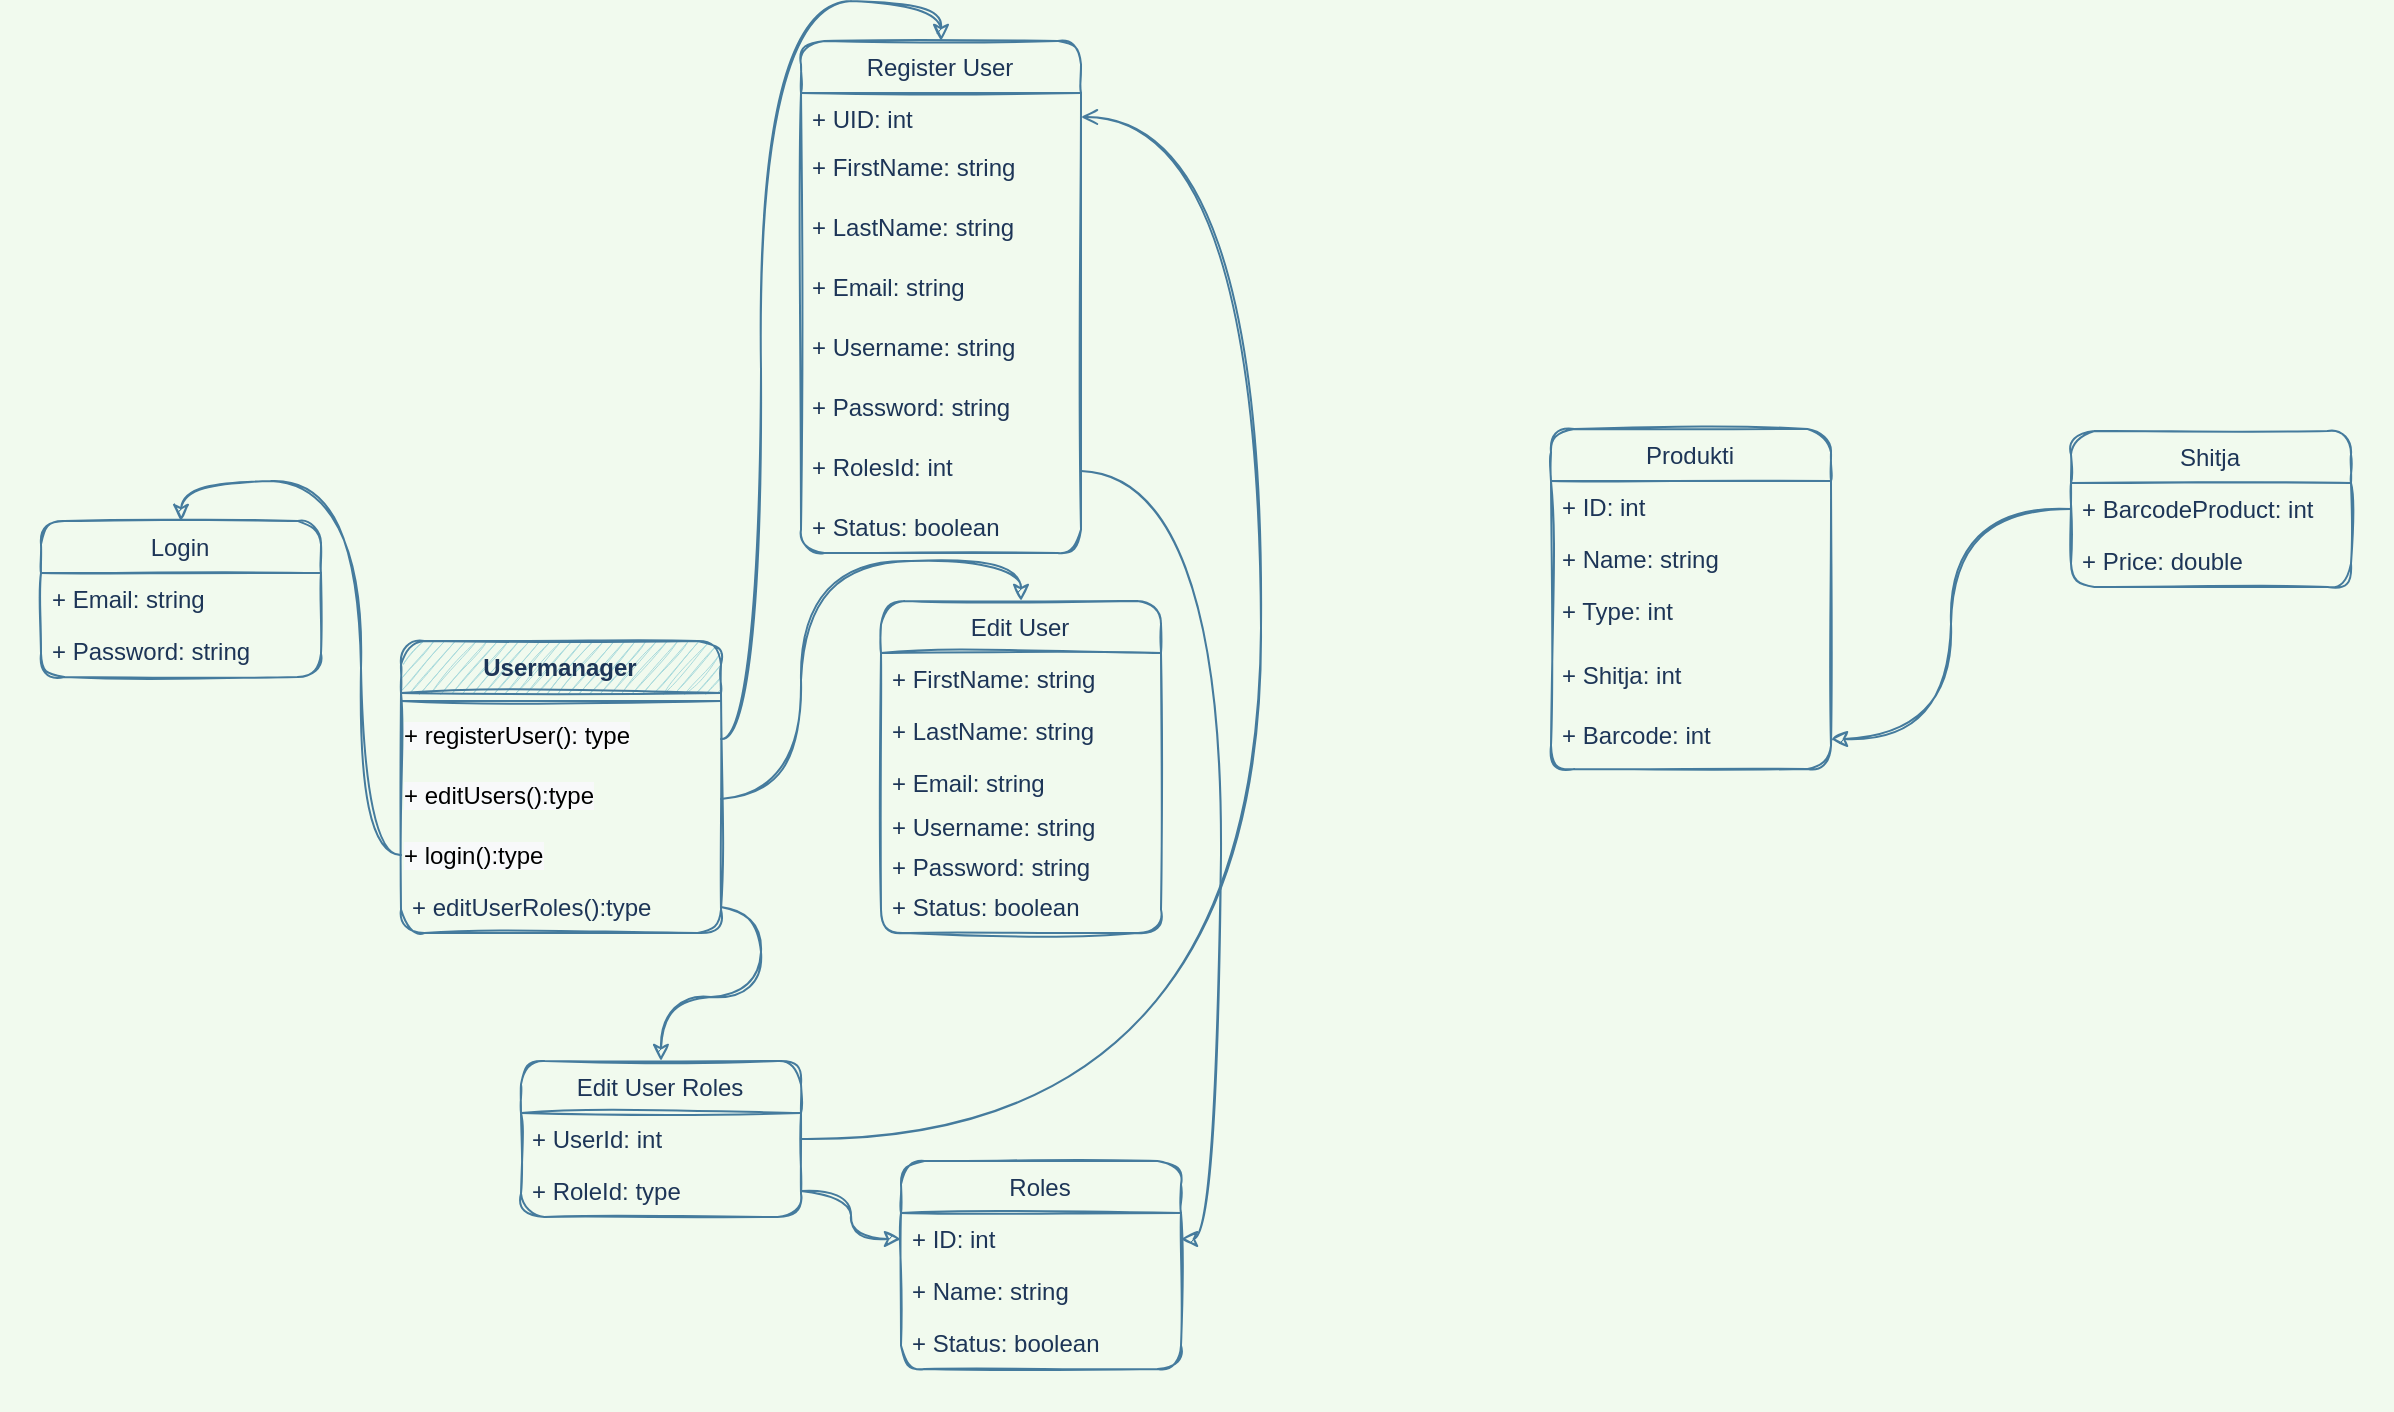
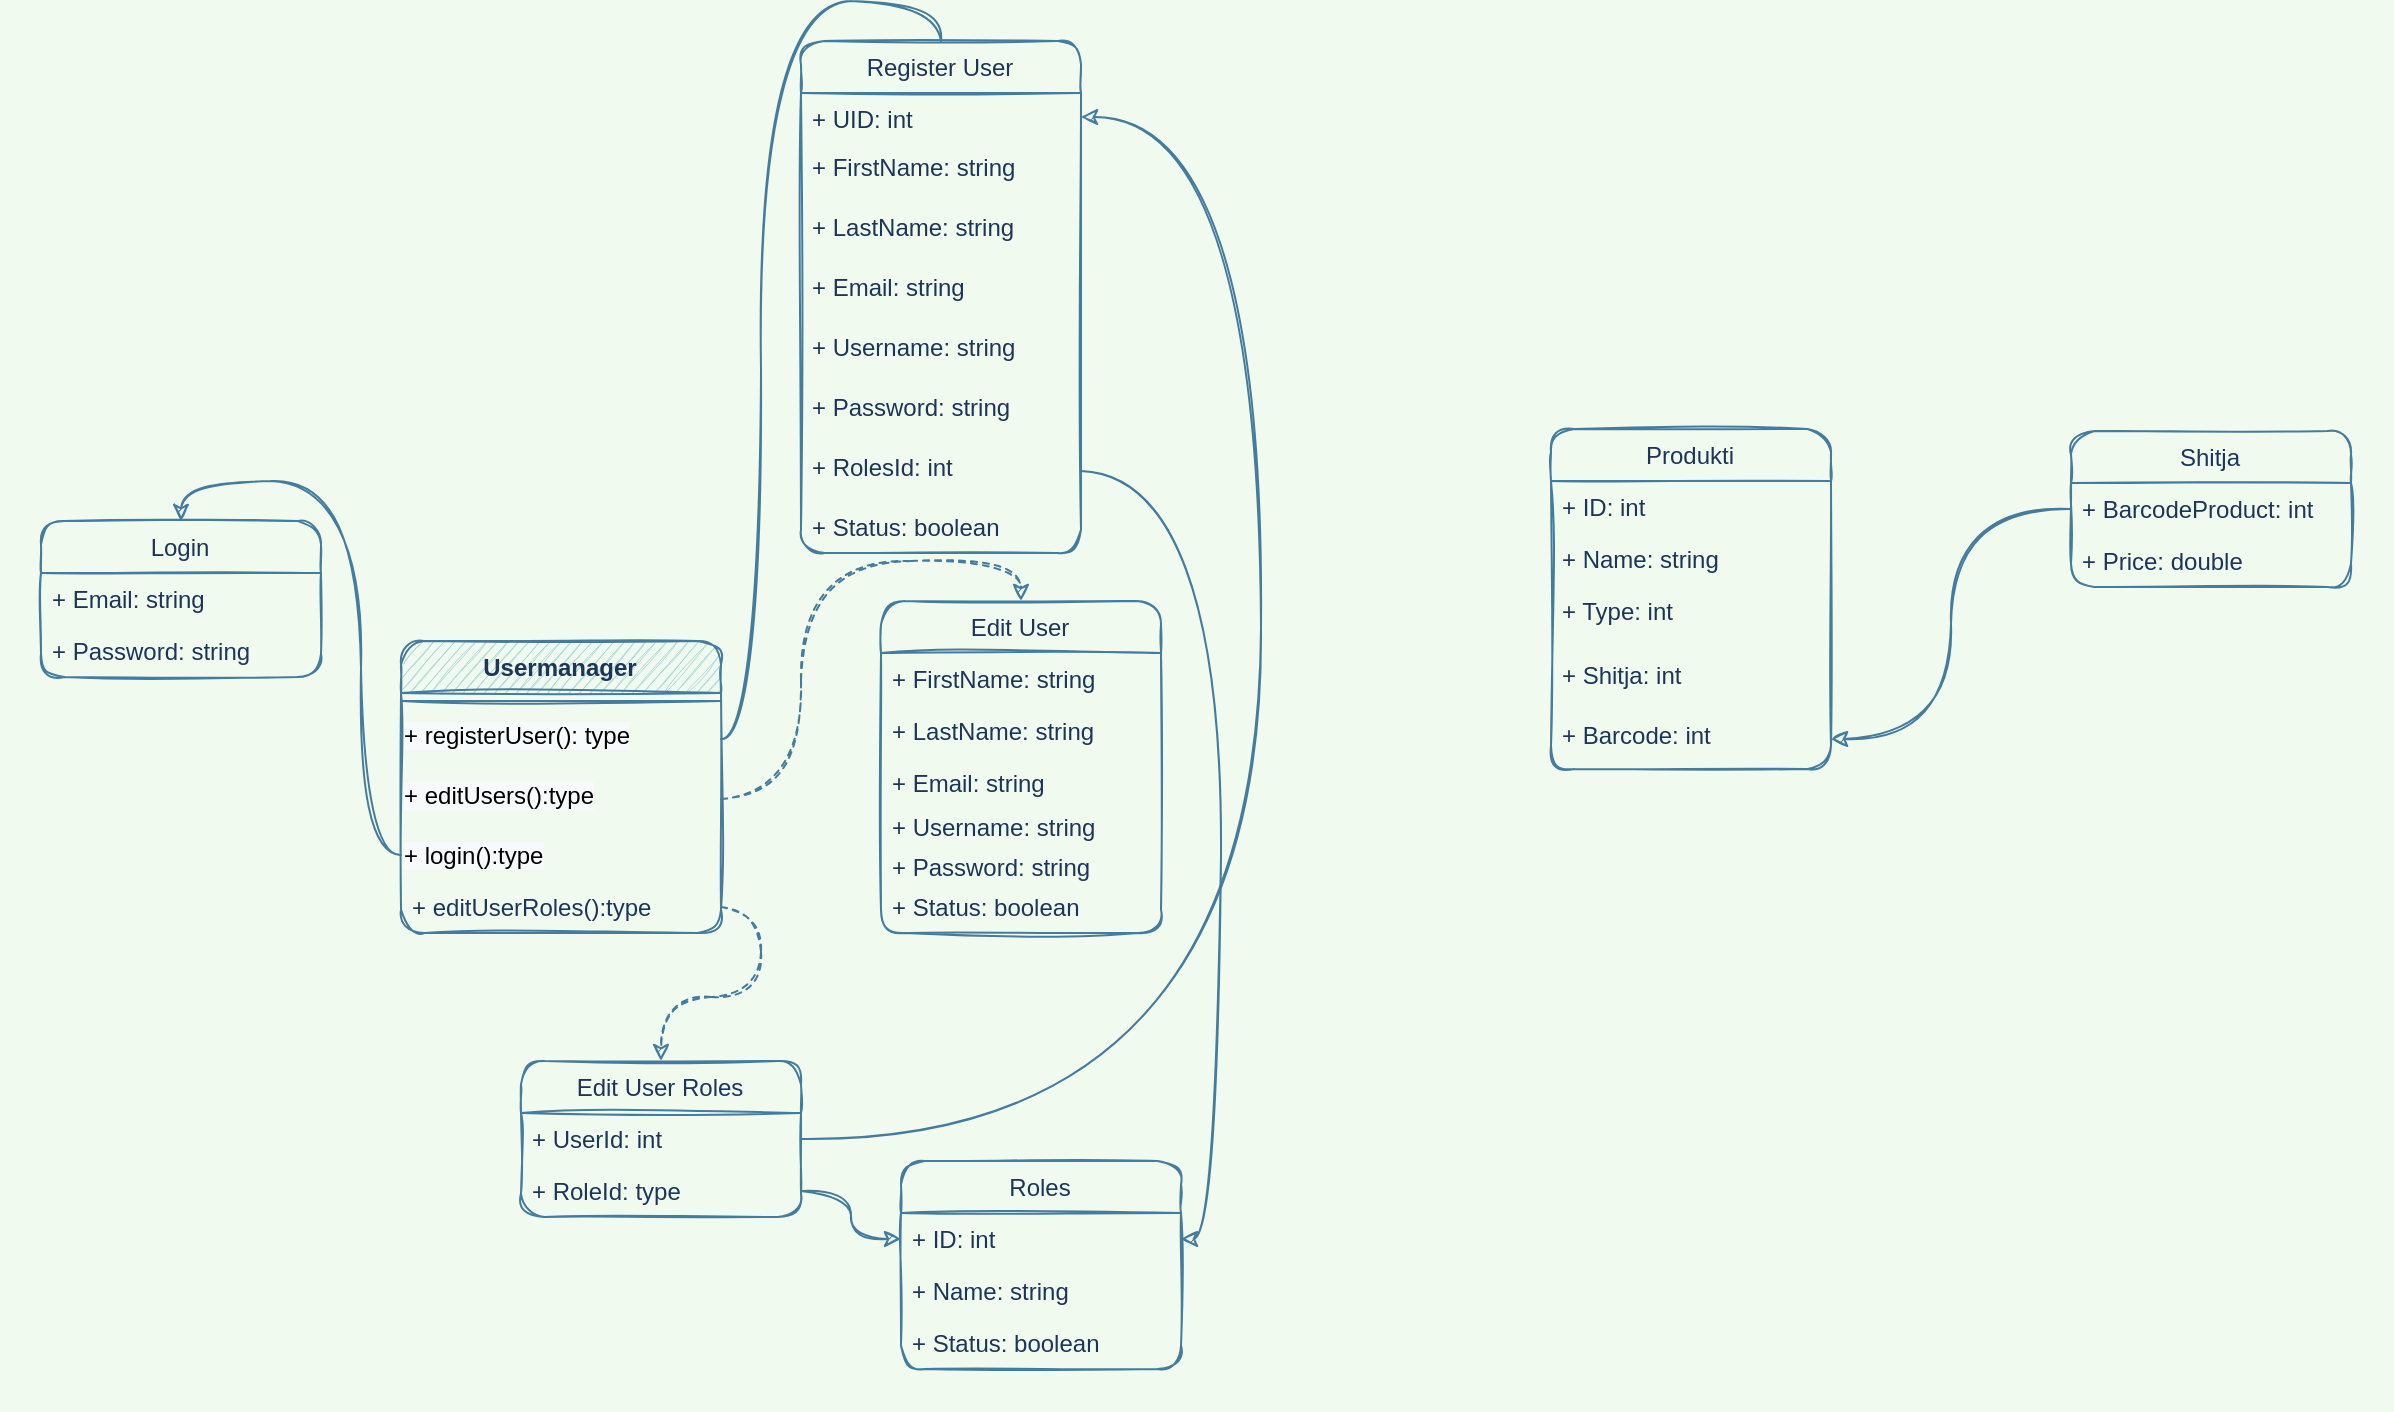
(915, 7) -> (916, 10)
(1212, 233) -> (1215, 235)
(827, 593) -> (827, 593)
(672, 1012) -> (672, 1012)
